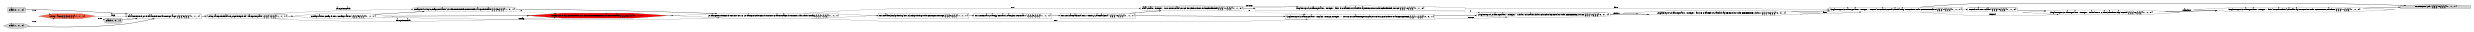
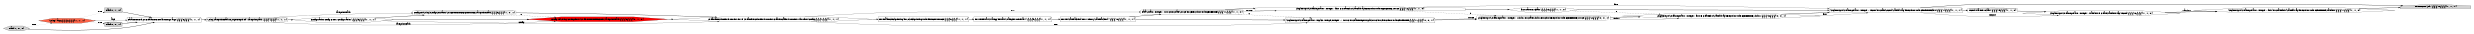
none -> (1543, 10)
(37, 13) -> (91, 15)
